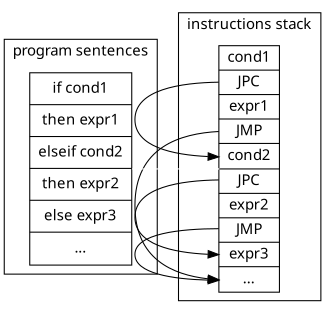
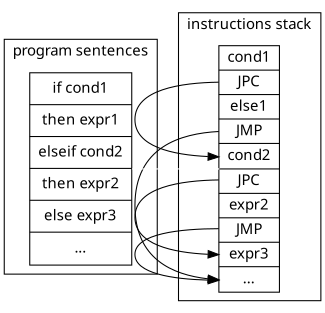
(249, 106) -> (249, 106)
